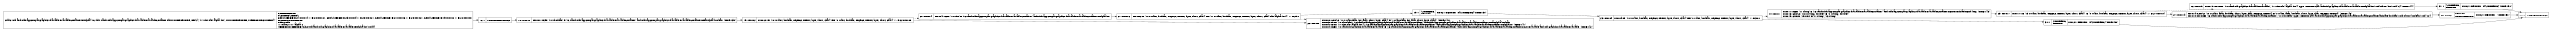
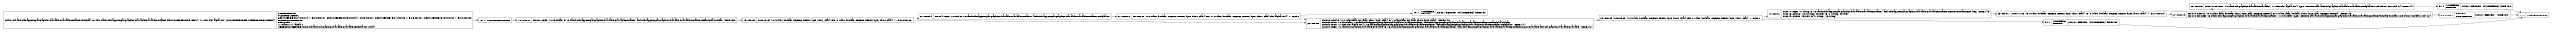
(1543, 15) -> (1596, 20)
(2464, 16) -> (2464, 16)
